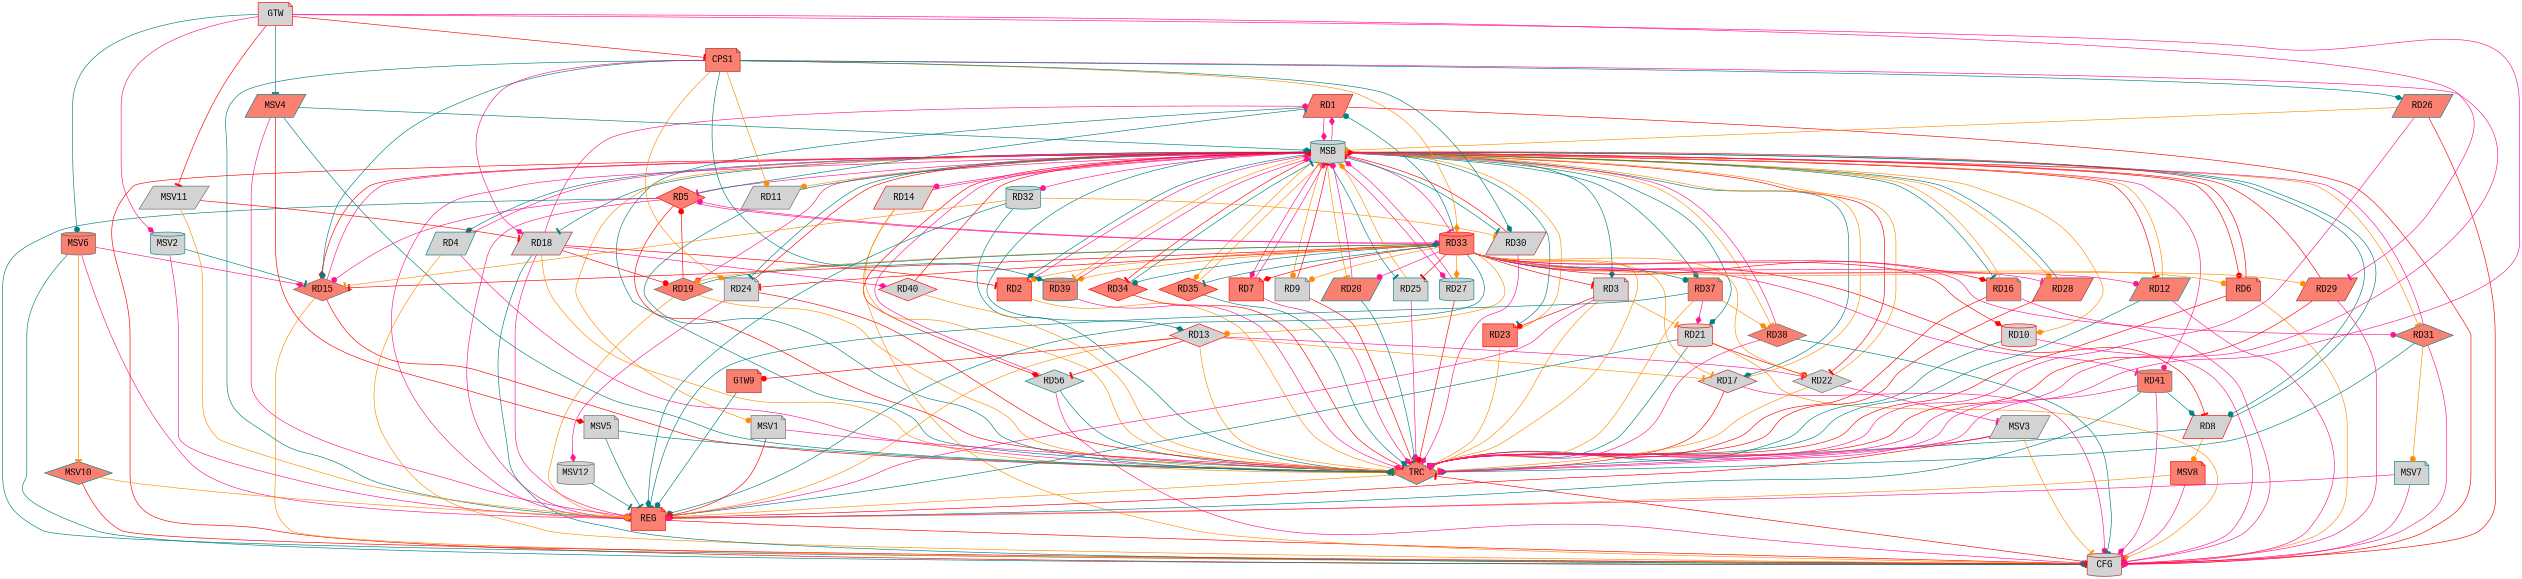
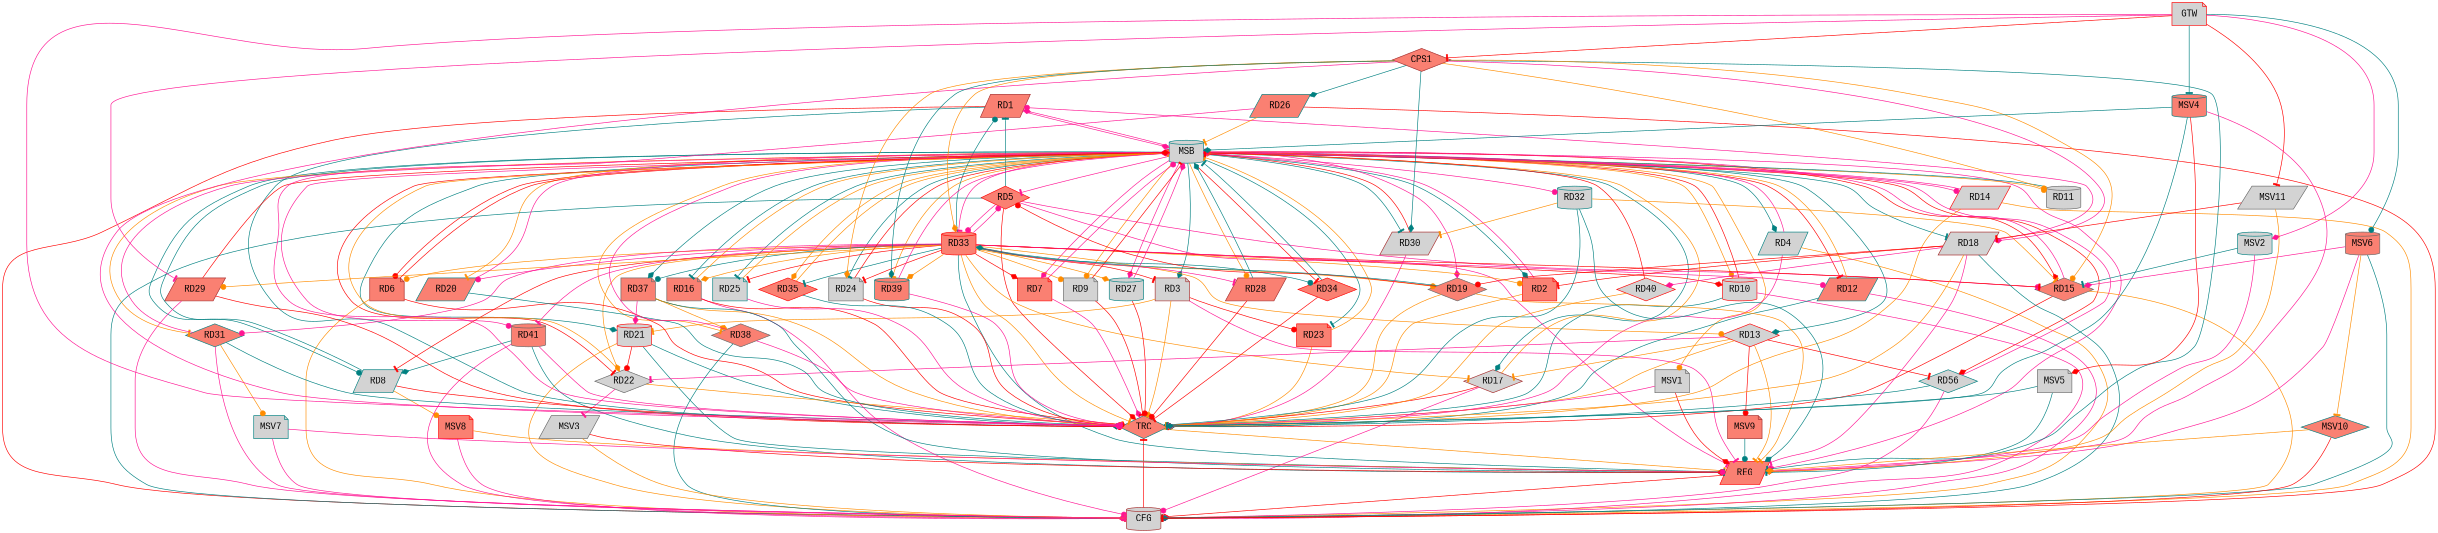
(723, 60) -> (1422, 60)
(469, 99) -> (1844, 83)
(275, 106) -> (2189, 106)
(771, 198) -> (2064, 198)
(1726, 269) -> (801, 258)
(744, 381) -> (1745, 427)
(937, 401) -> none
(2208, 427) -> (378, 381)
(1983, 443) -> (754, 417)
(1716, 460) -> none
(576, 473) -> none
(648, 519) -> (1745, 473)
(273, 530) -> (1504, 161)
